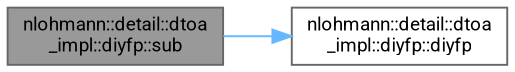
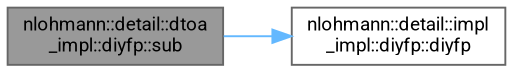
(400, 36) -> (399, 36)
